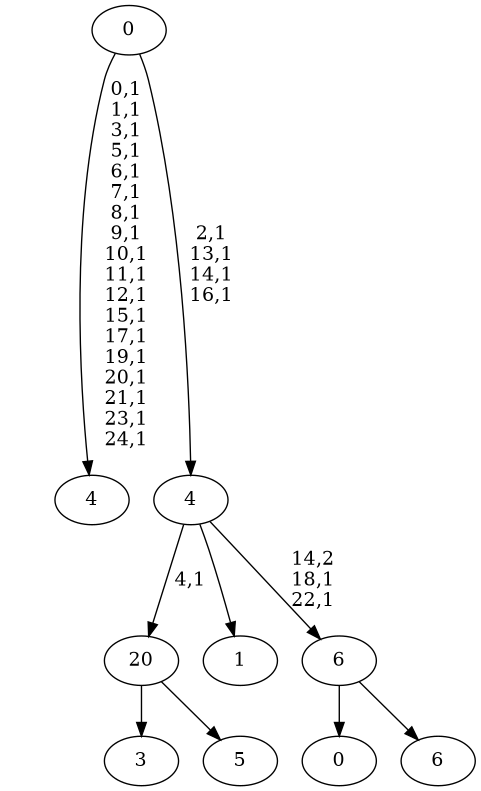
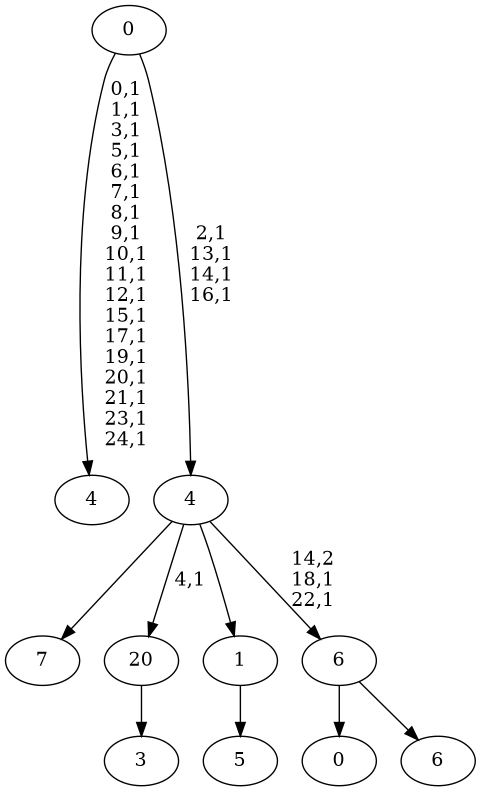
none -> (43, 661)
(186, 706) -> (240, 704)
